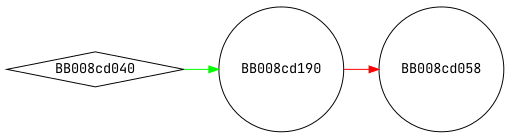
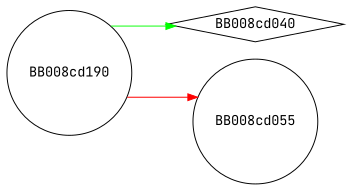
(196, 69) -> (139, 26)
(441, 69) -> (255, 122)
